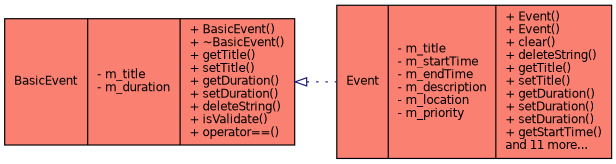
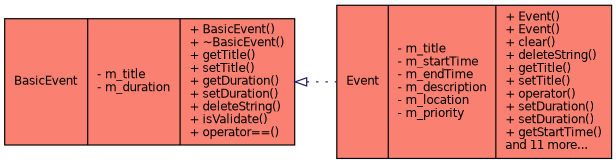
(550, 94) -> (541, 94)
